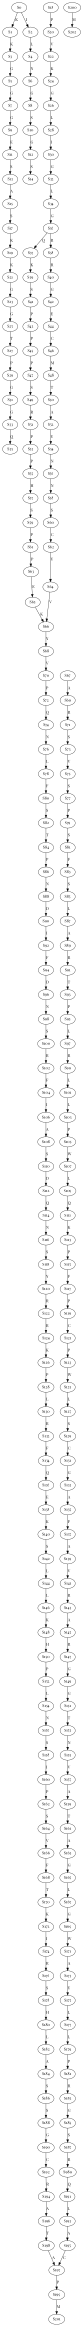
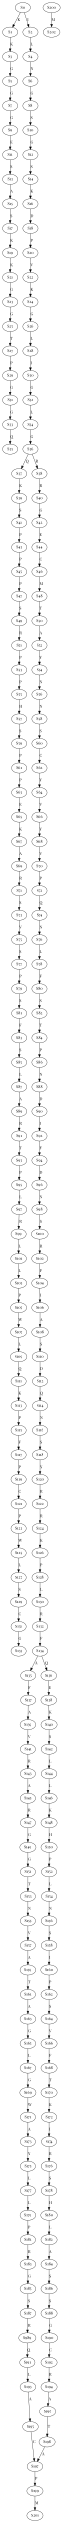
none -> (30, 204)
(39, 613) -> (19, 828)
(68, 1496) -> (35, 1662)
